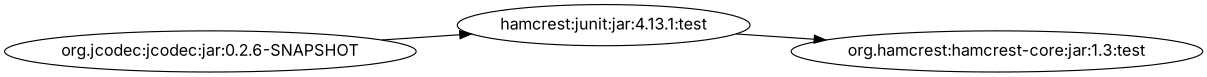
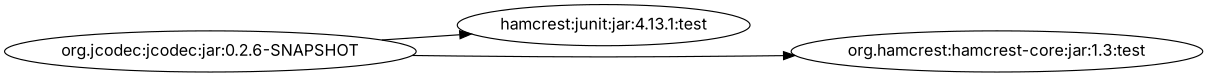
(775, 37) -> (598, 57)
